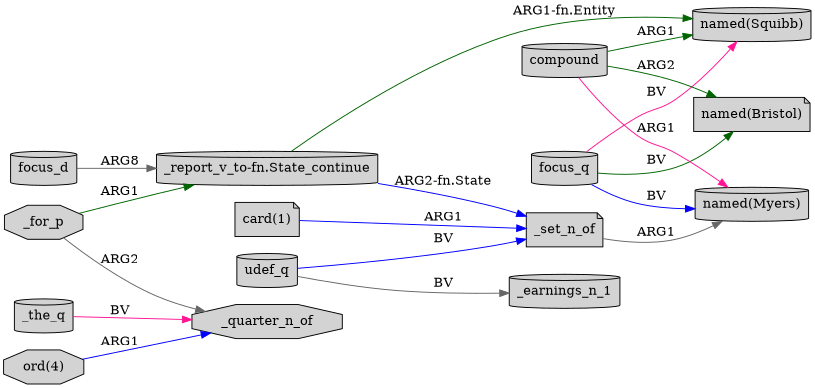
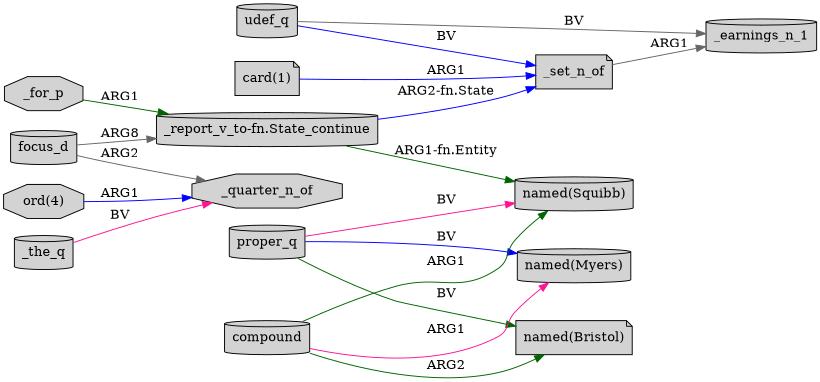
(565, 168) -> (267, 242)
(659, 242) -> (654, 56)
(126, 281) -> (137, 168)
